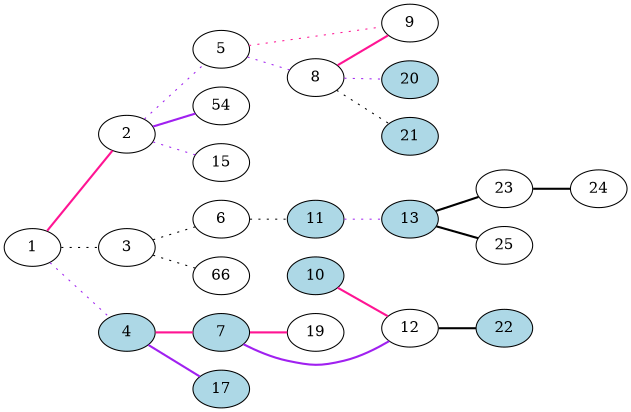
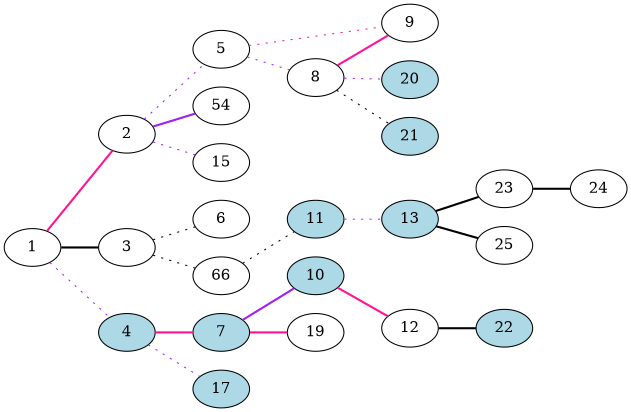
(269, 219) -> (268, 247)
(80, 247) -> (80, 247)
(174, 361) -> (174, 361)
(317, 365) -> (268, 304)
